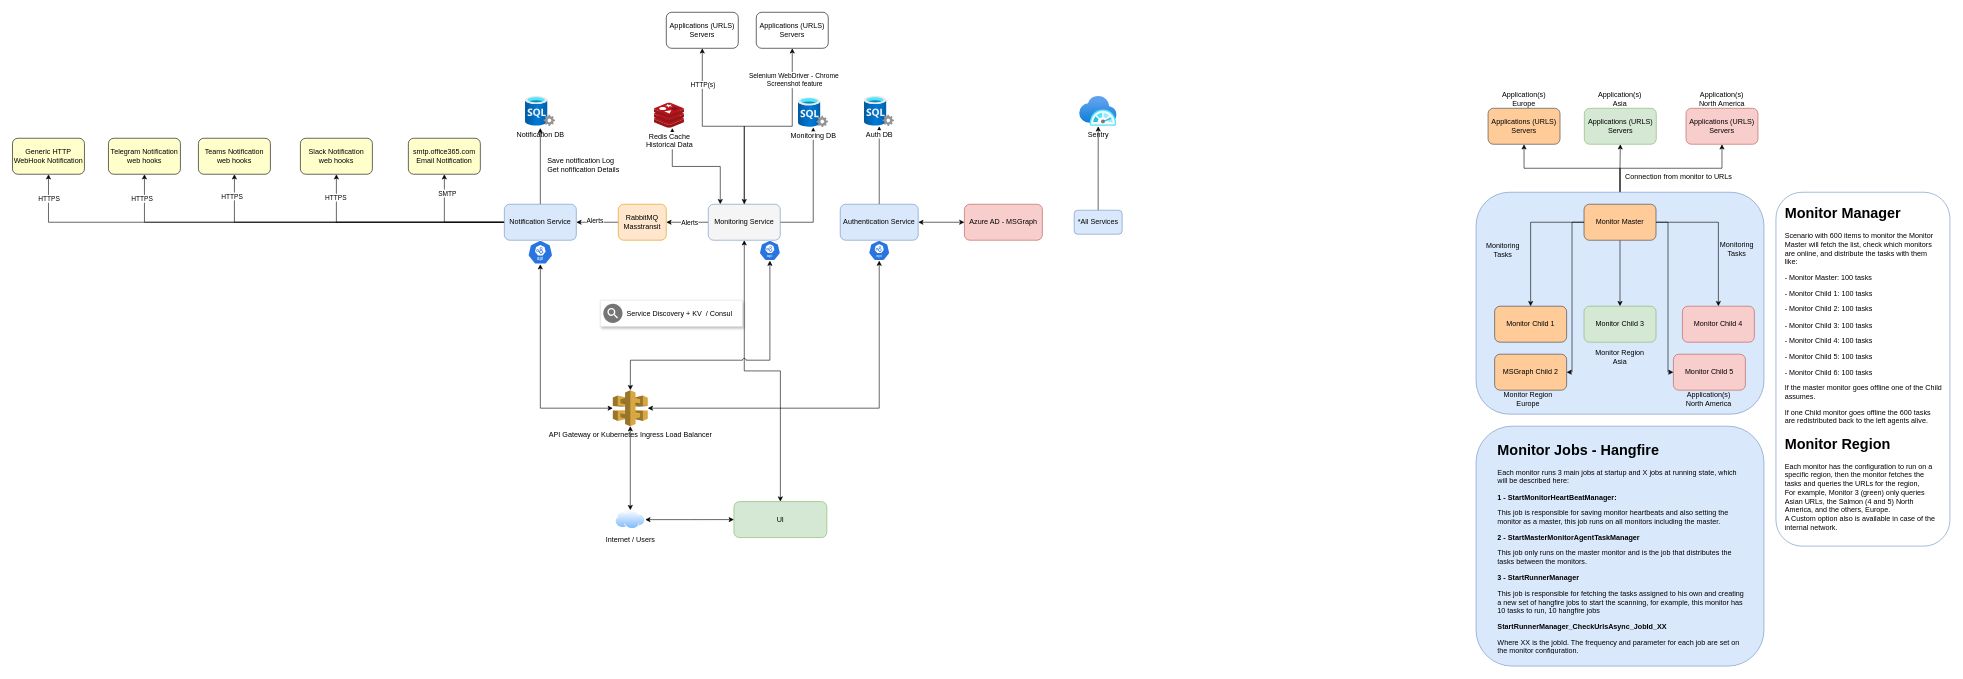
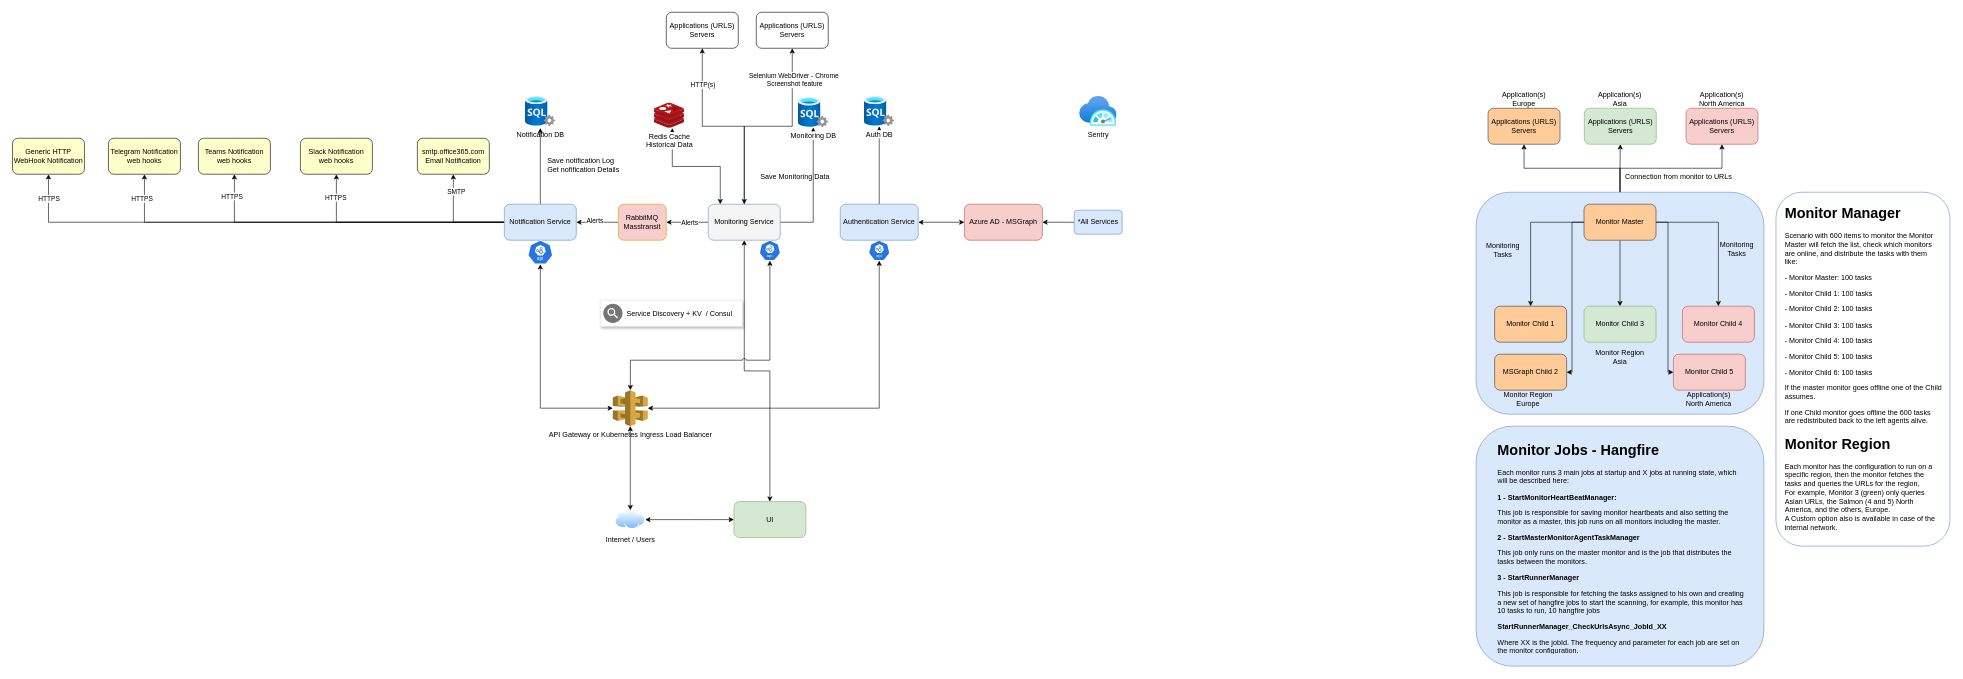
(1098, 131) -> (1047, 222)
(444, 156) -> (453, 156)
none -> (798, 177)
(642, 222) -> (642, 222)
(780, 520) -> (770, 520)
